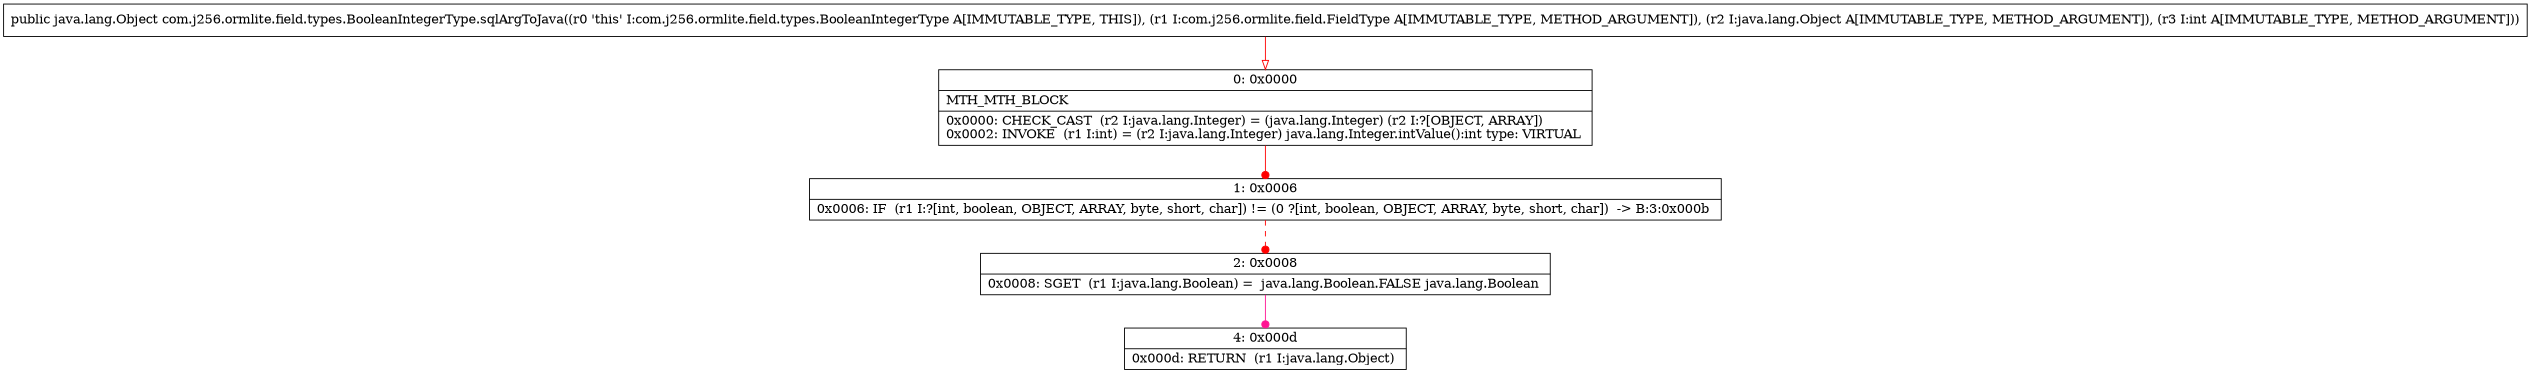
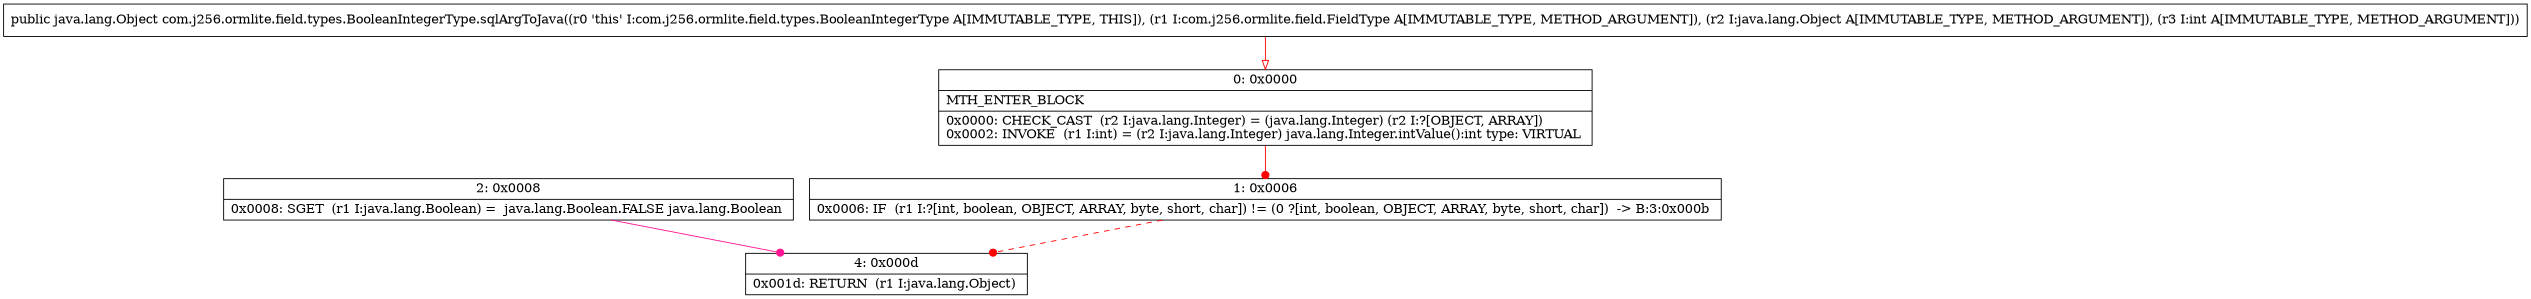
(1007, 100) -> (1015, 100)
(1265, 233) -> (1080, 236)
(1265, 359) -> (886, 284)
